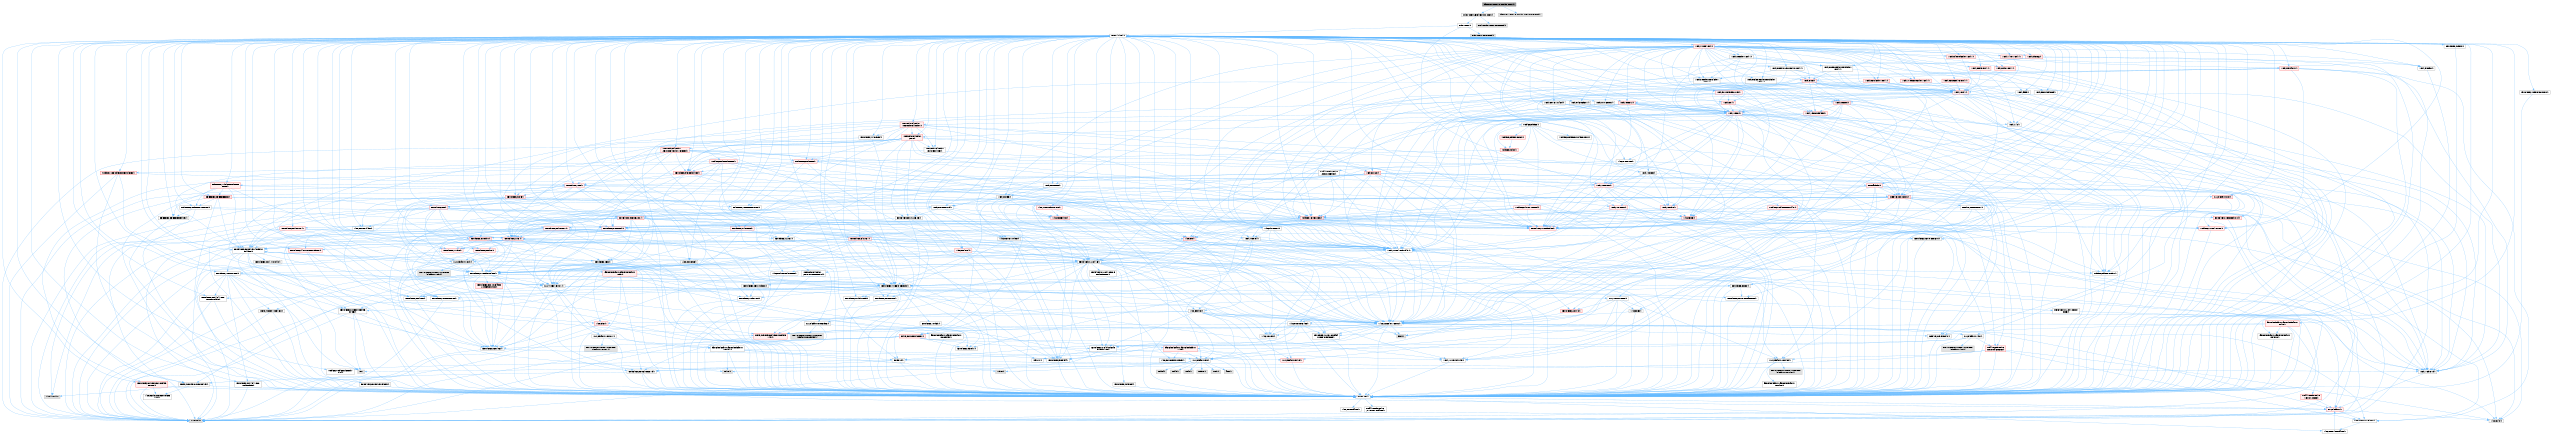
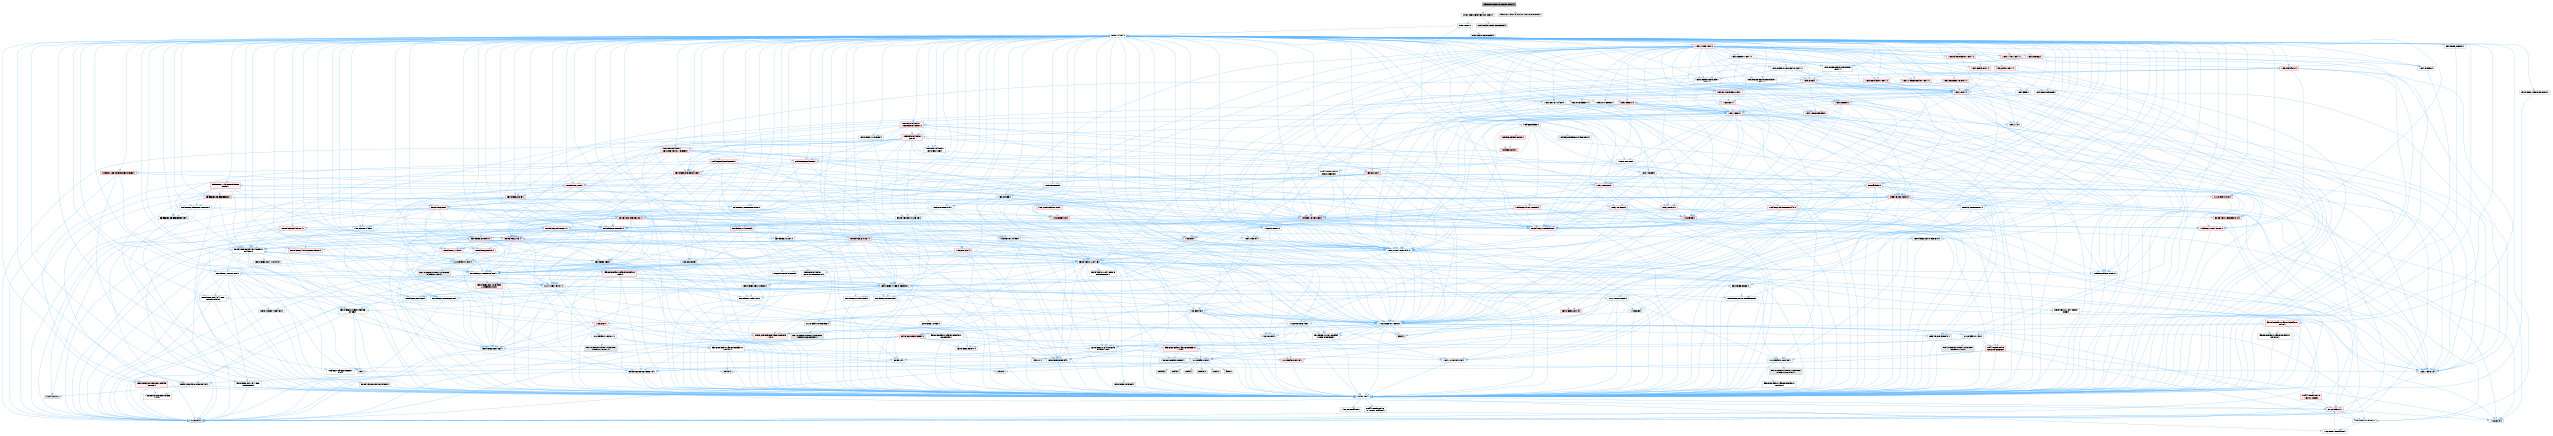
(768, 203) -> (551, 216)
